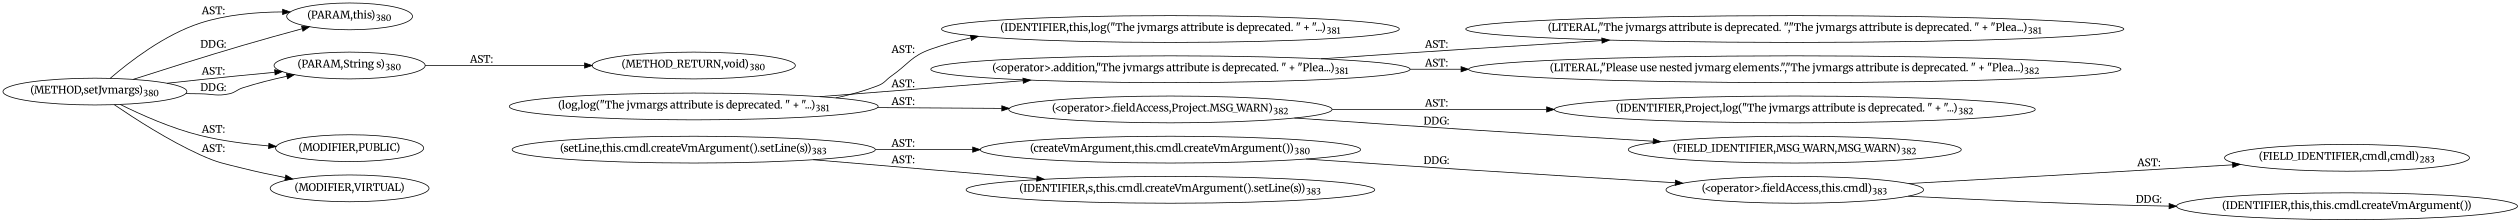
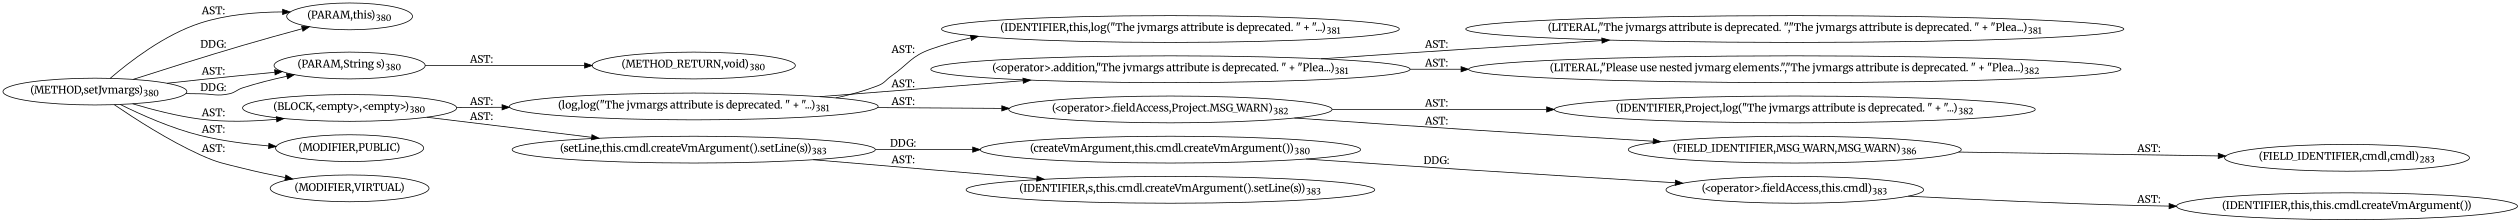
none -> (350, 108)
(1438, 122) -> (1438, 122)
(904, 144) -> (904, 144)
(1909, 149) -> (1909, 149)
(2070, 174) -> (2088, 154)
(2150, 200) -> (2150, 200)
